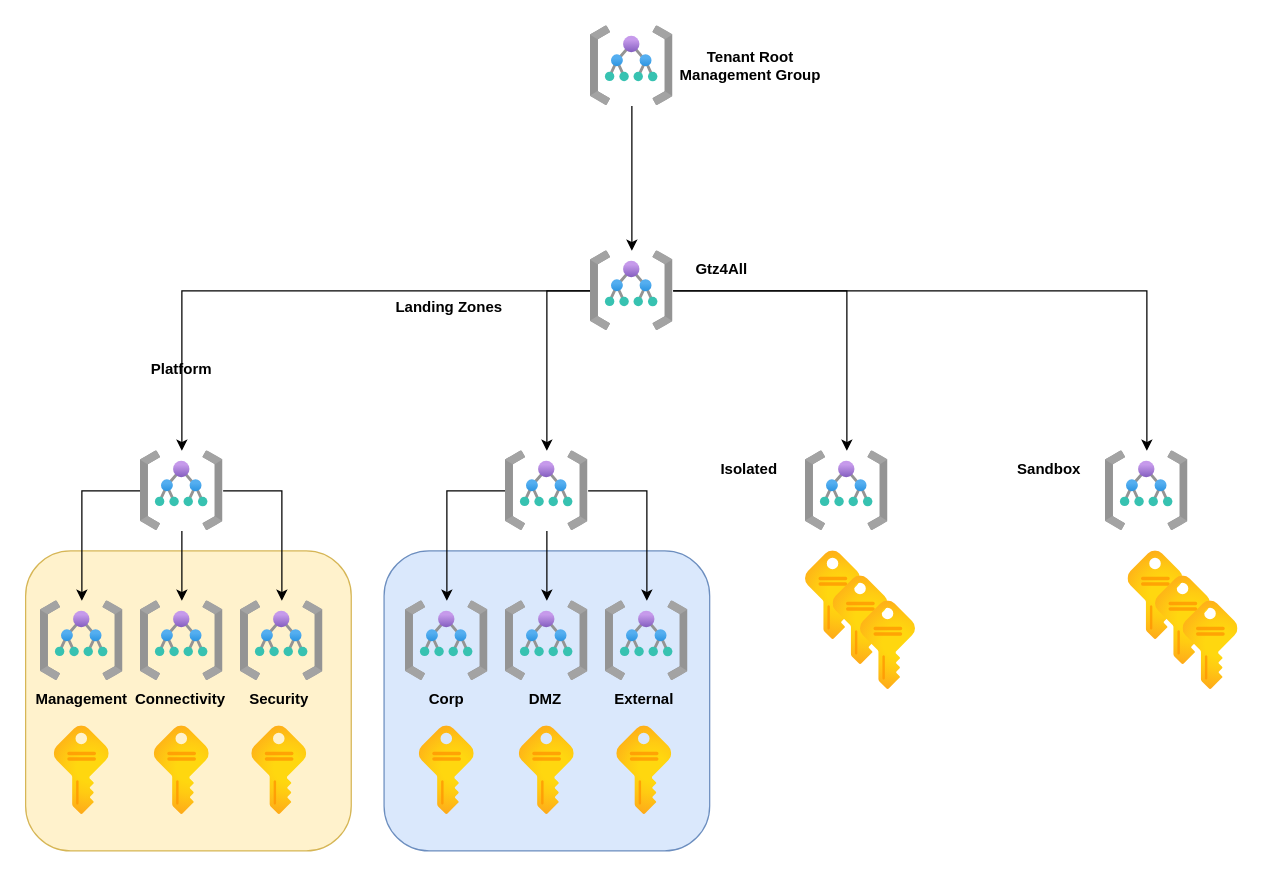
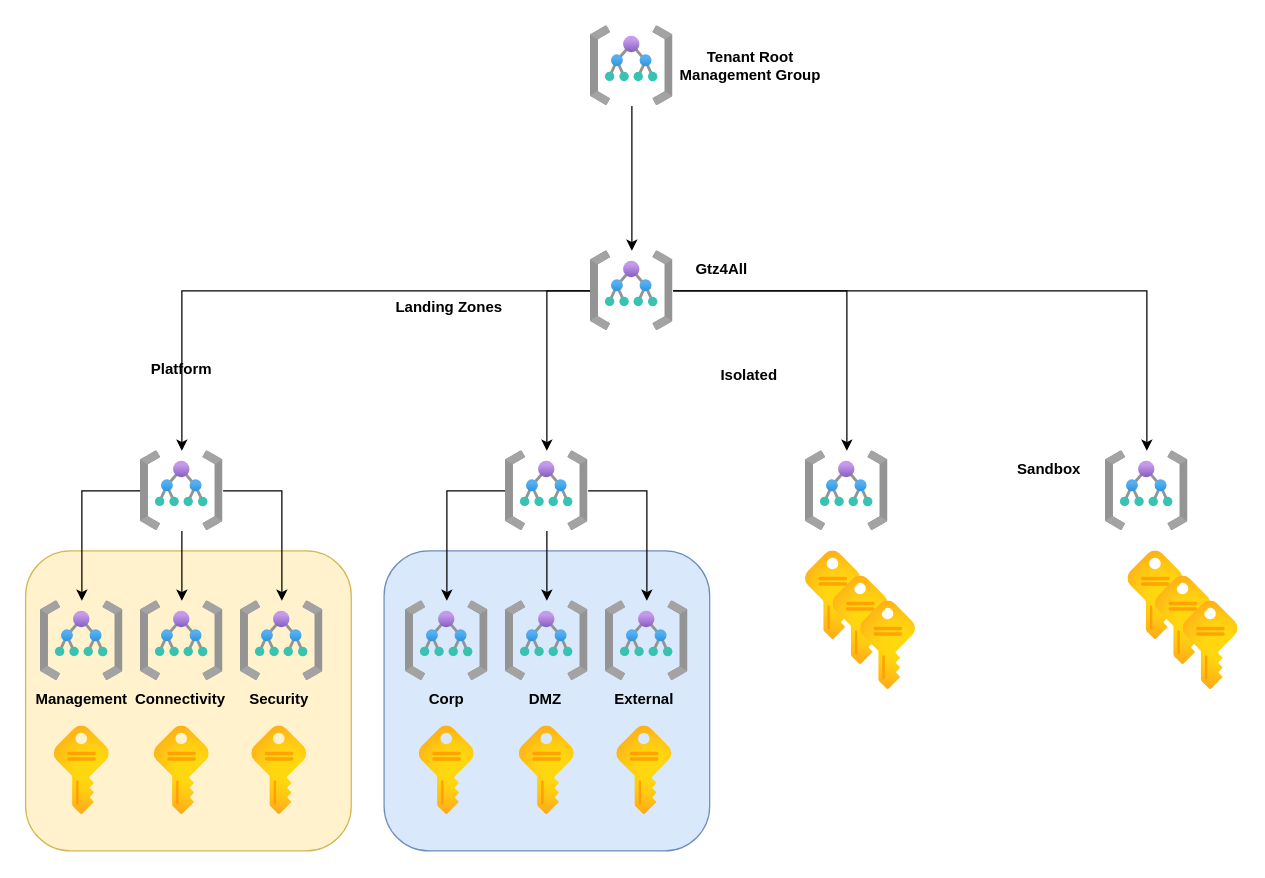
(749, 469) -> (749, 376)
